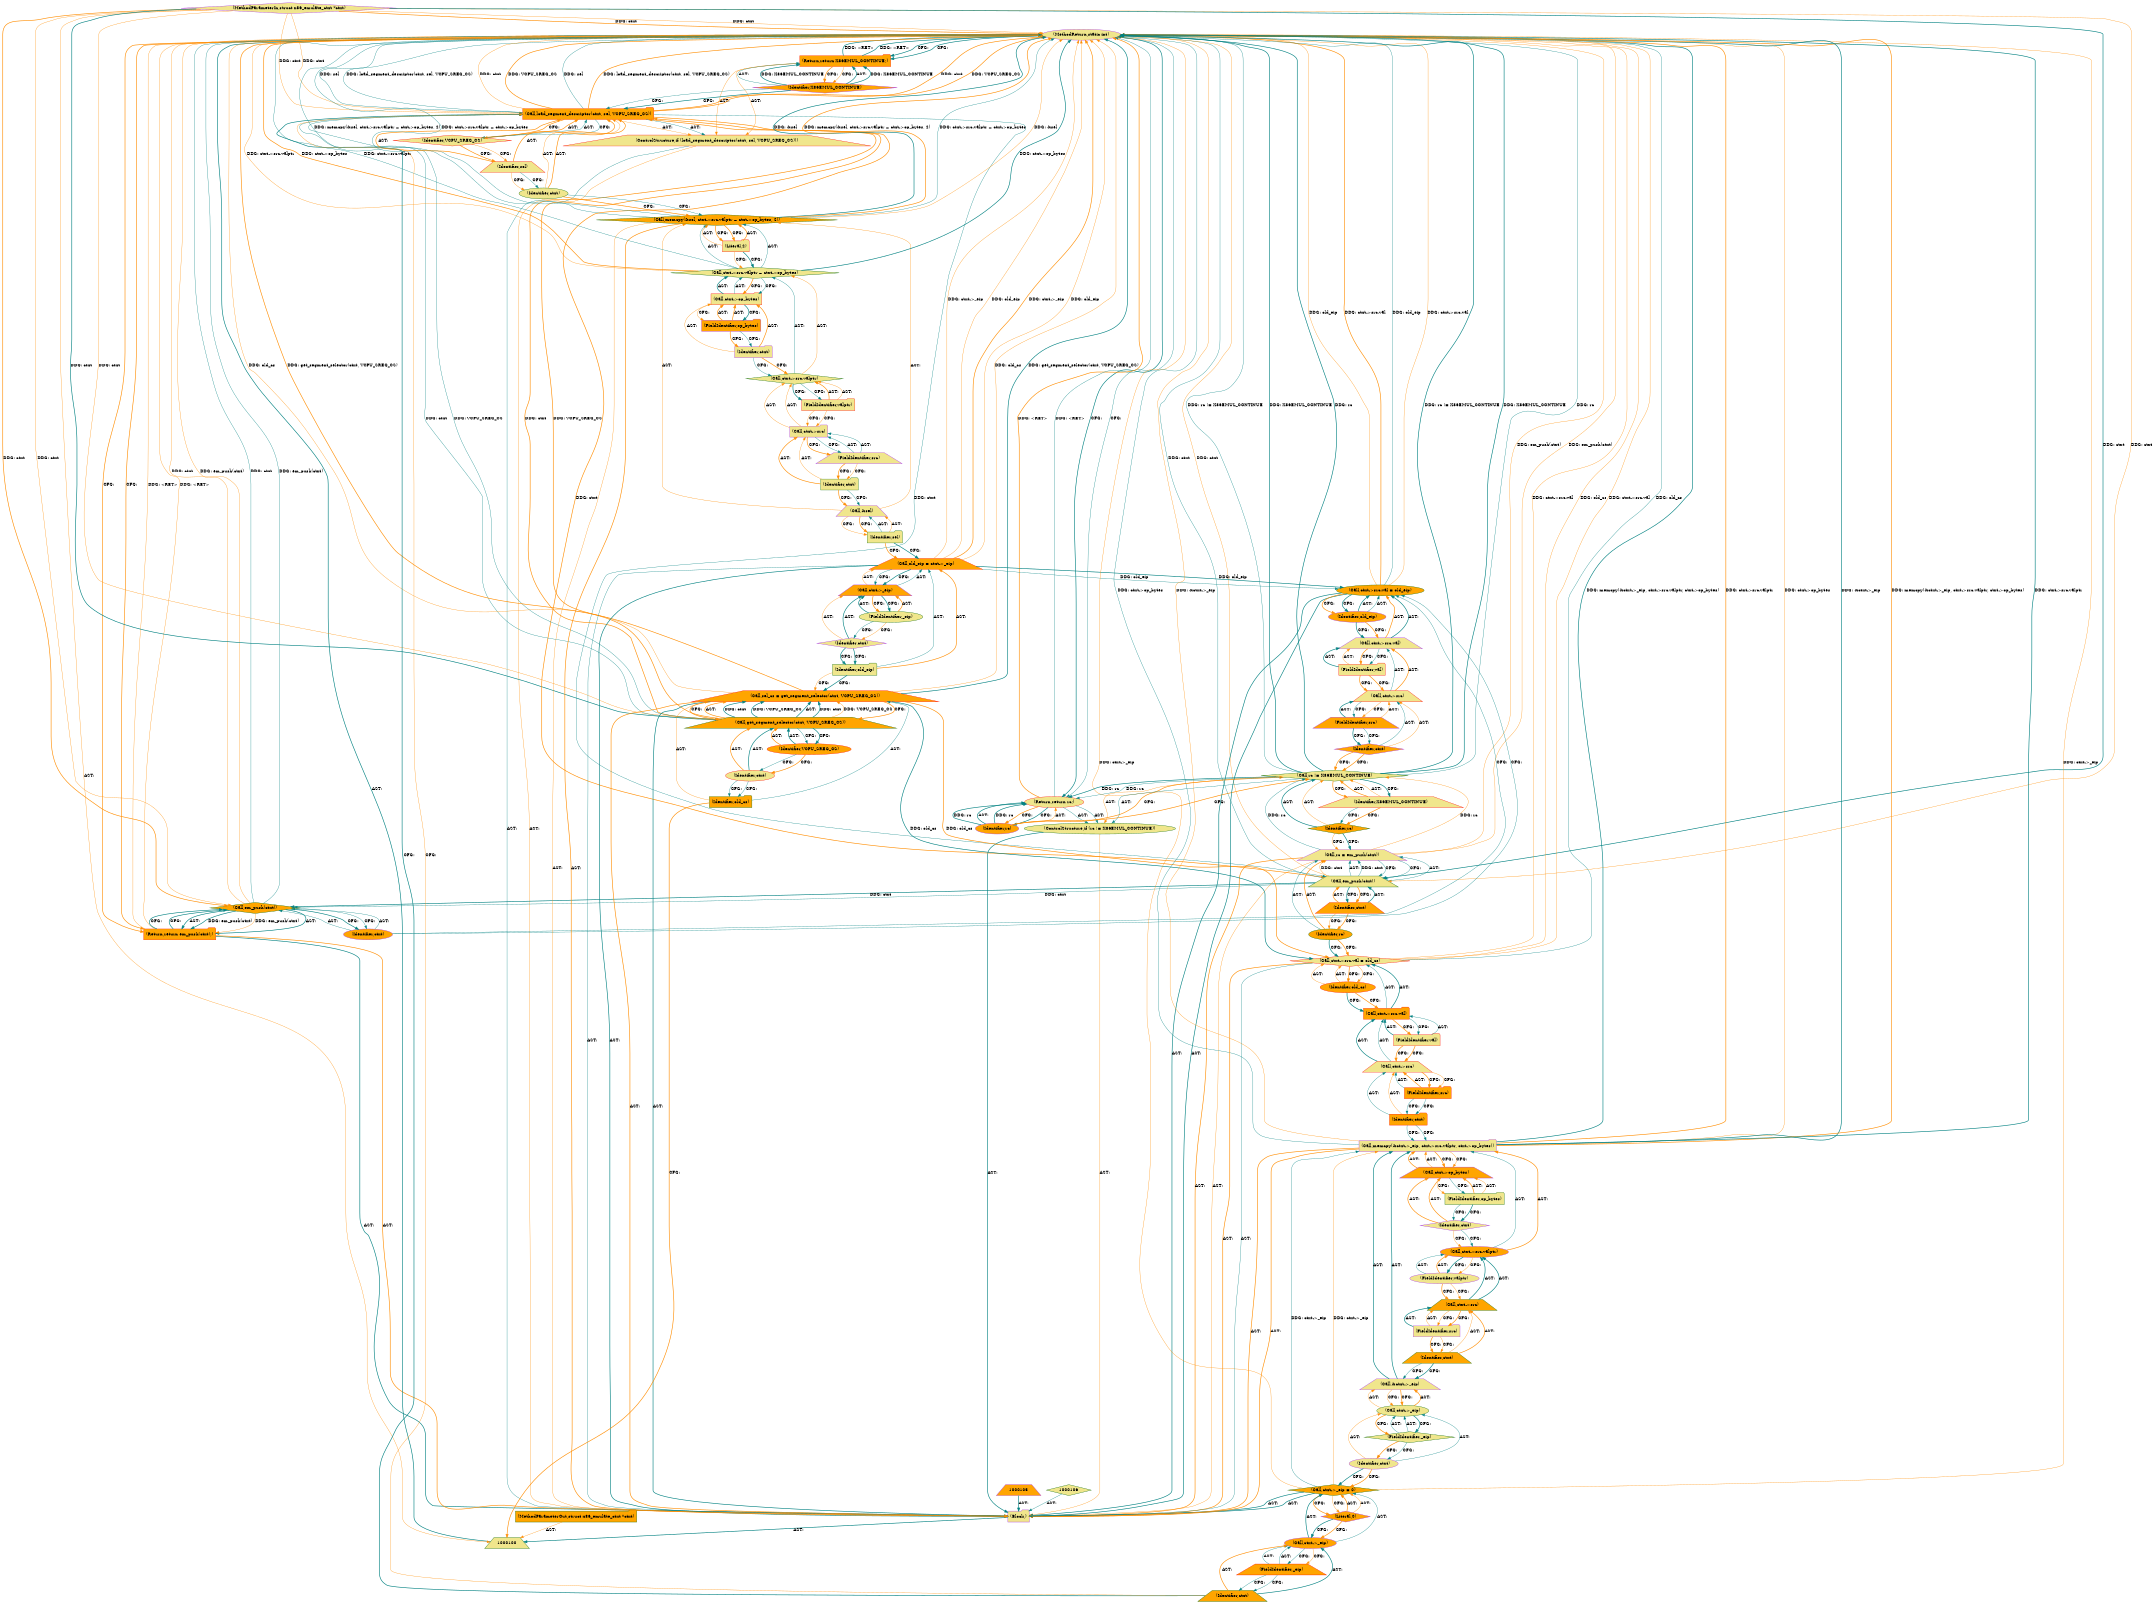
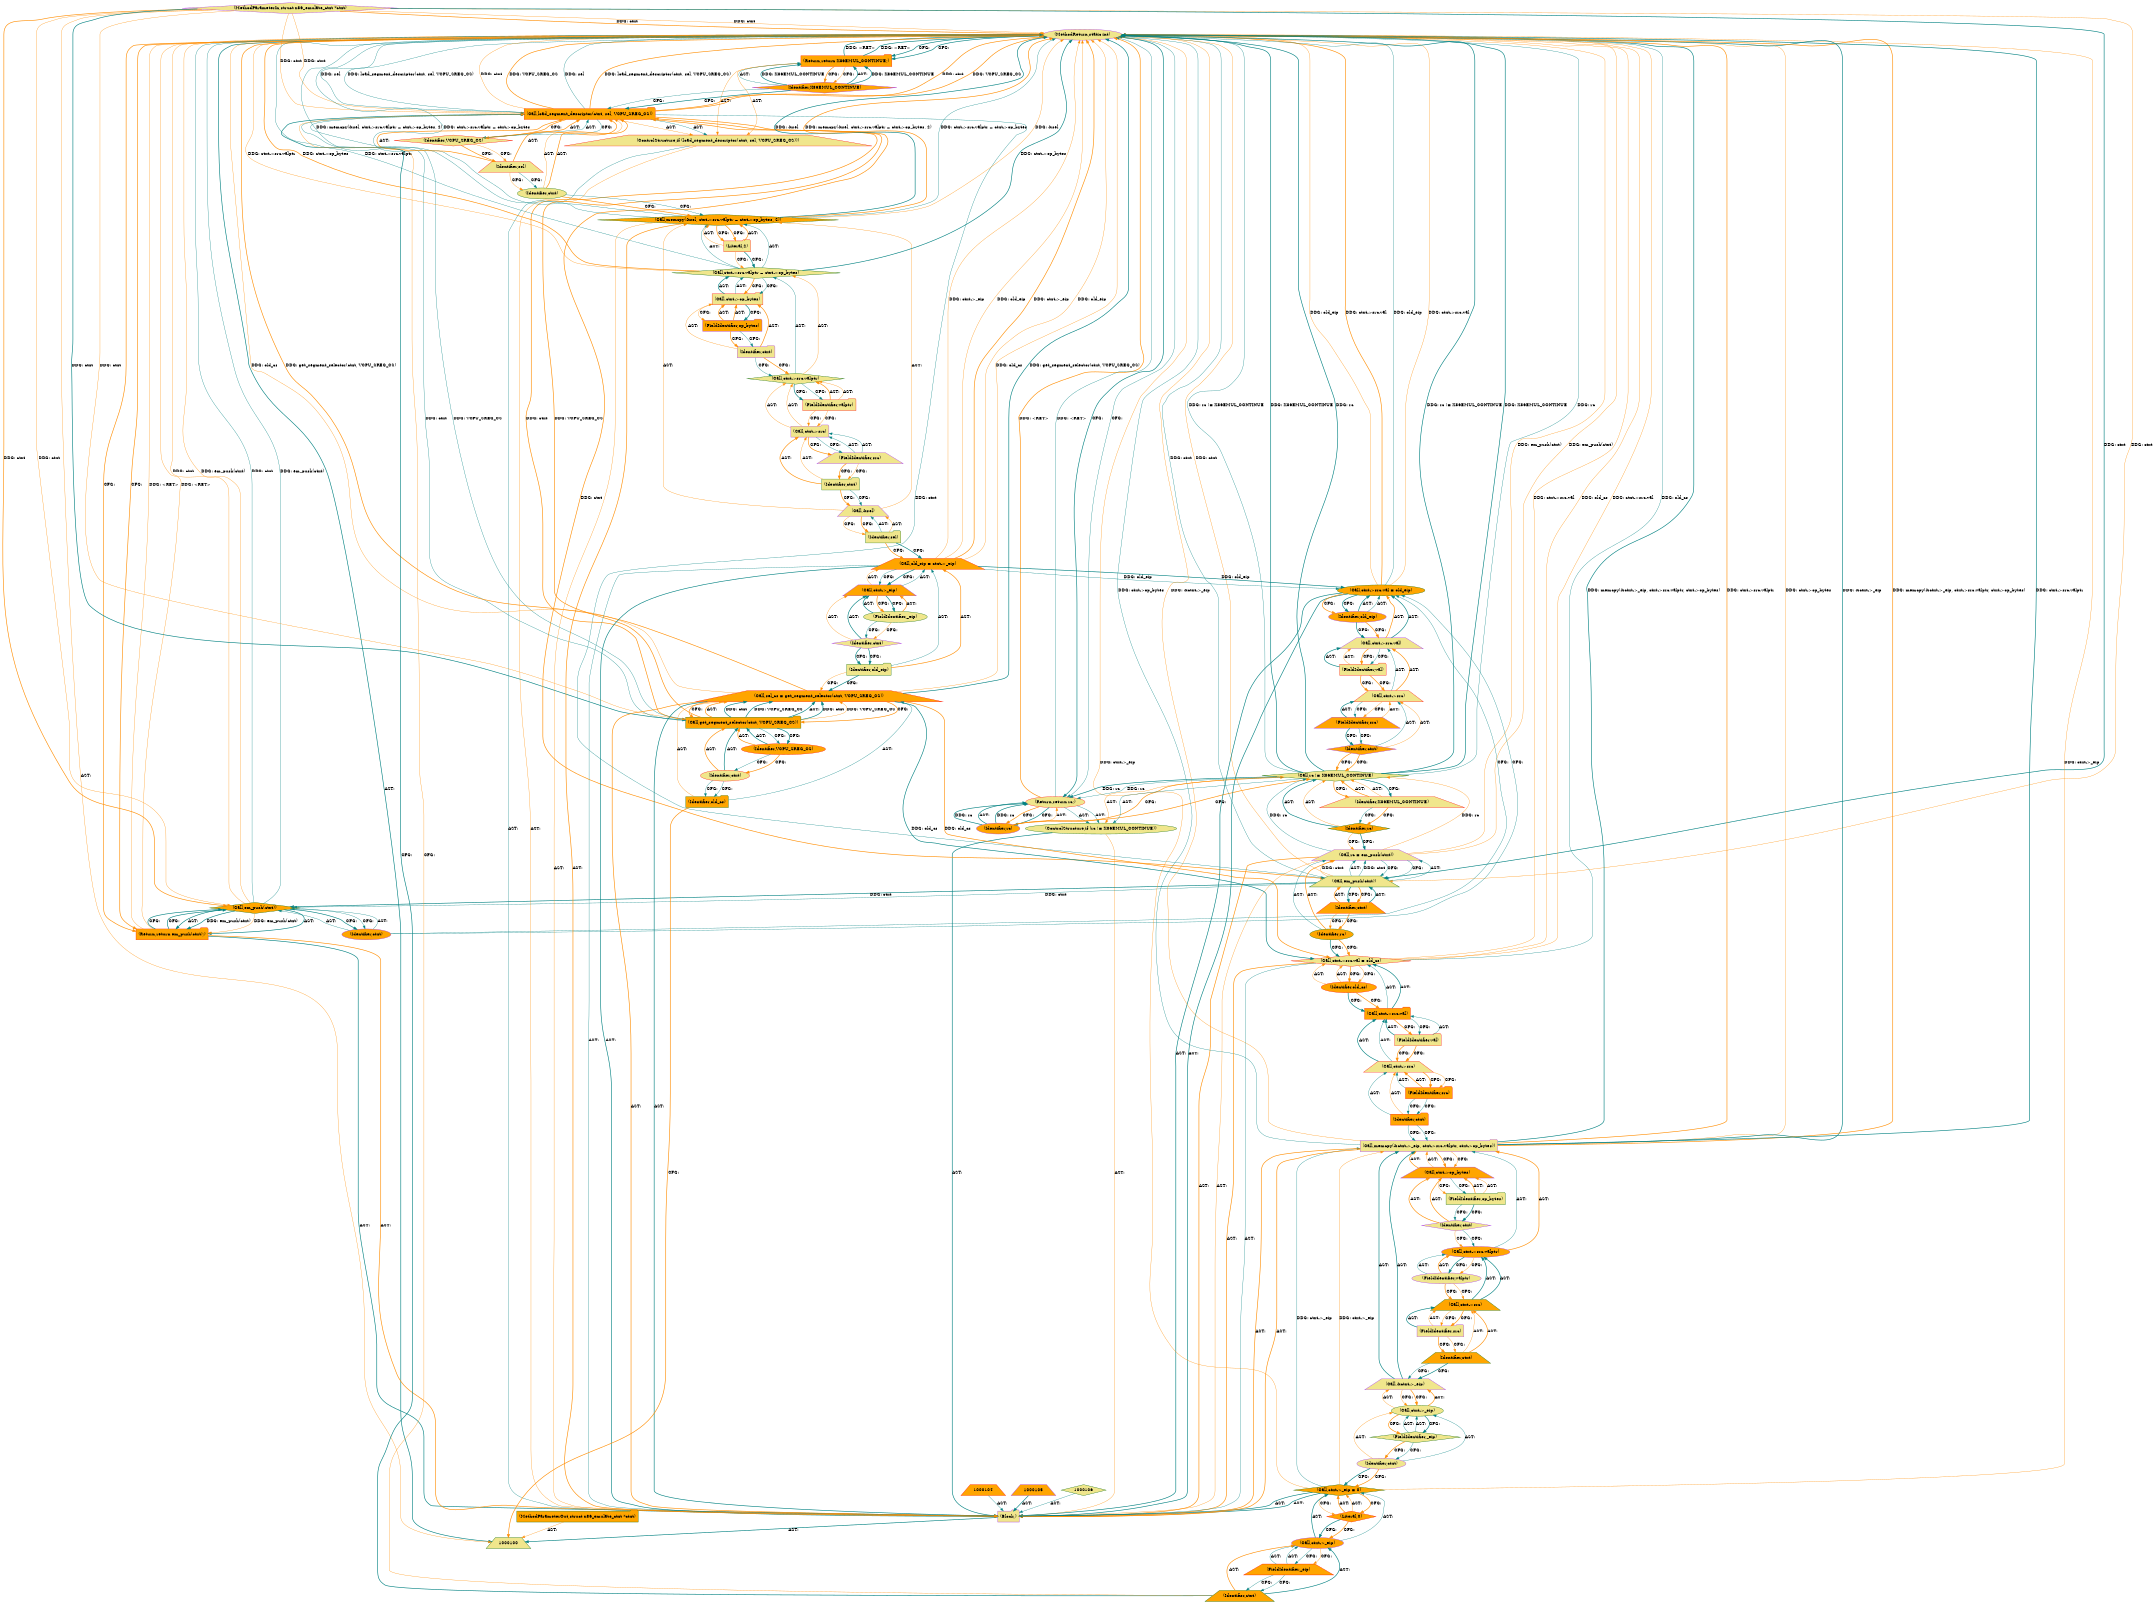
(285, 420) -> (287, 417)
(791, 723) -> (743, 723)
none -> (983, 1490)
(1346, 1517) -> (1351, 1517)
